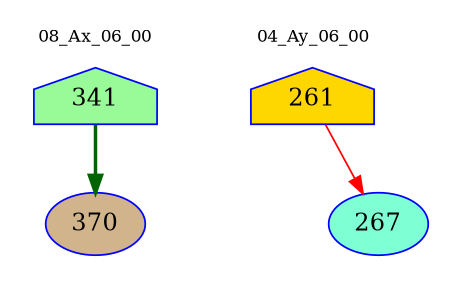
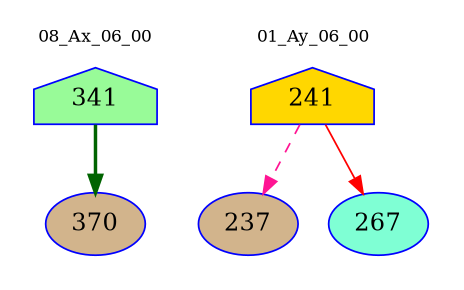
(313, 37) -> (313, 37)
(312, 99) -> (312, 99)
none -> (248, 224)
